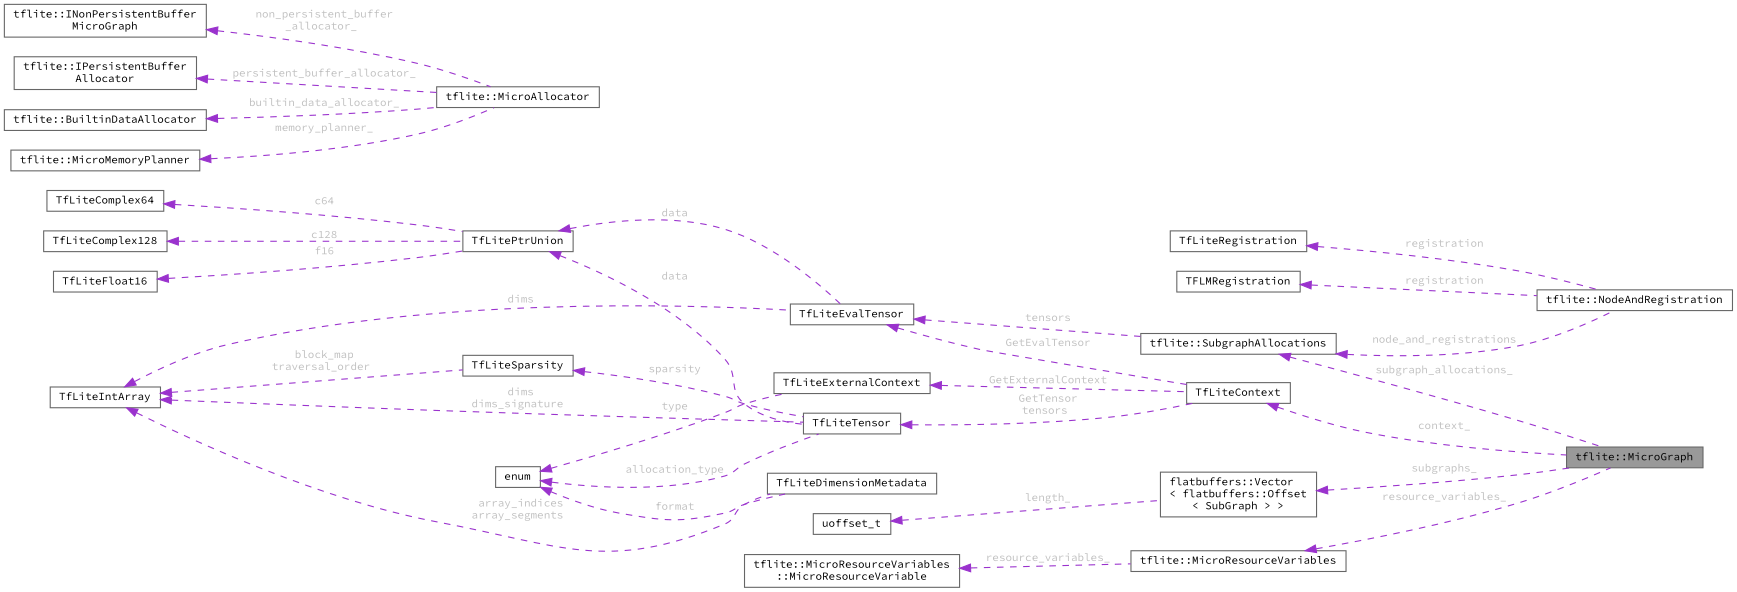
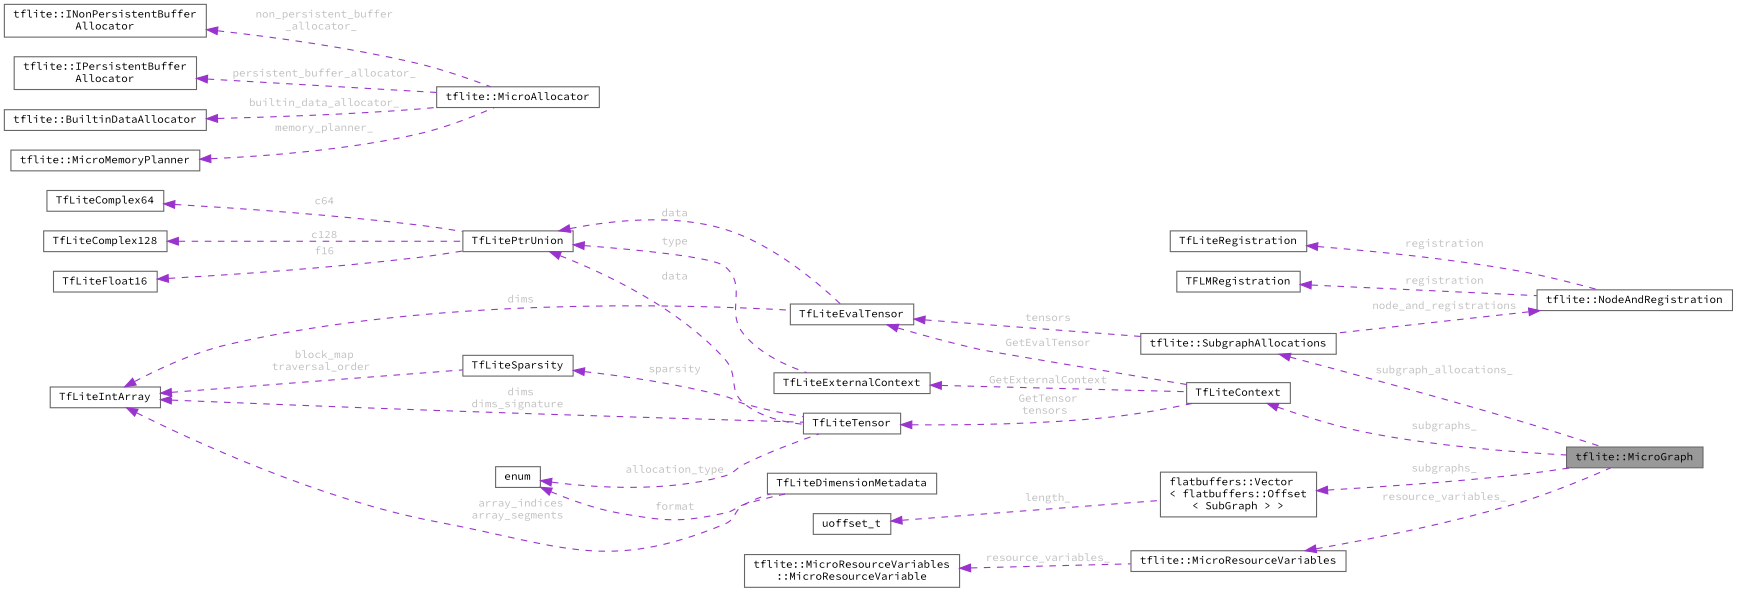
(105, 21) -> (105, 21)
(1484, 351) -> (1431, 323)
(1442, 426) -> (1442, 426)
(669, 432) -> (727, 268)
